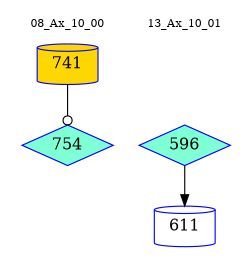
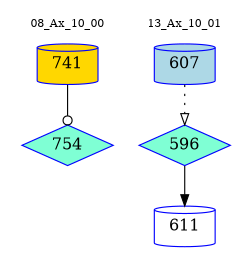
none -> (185, 64)
